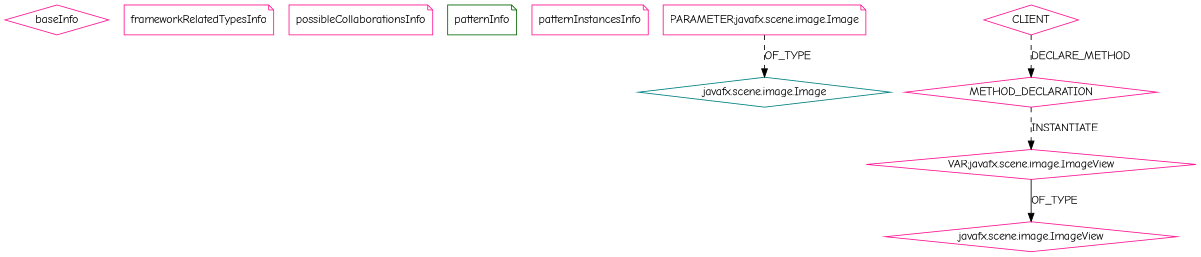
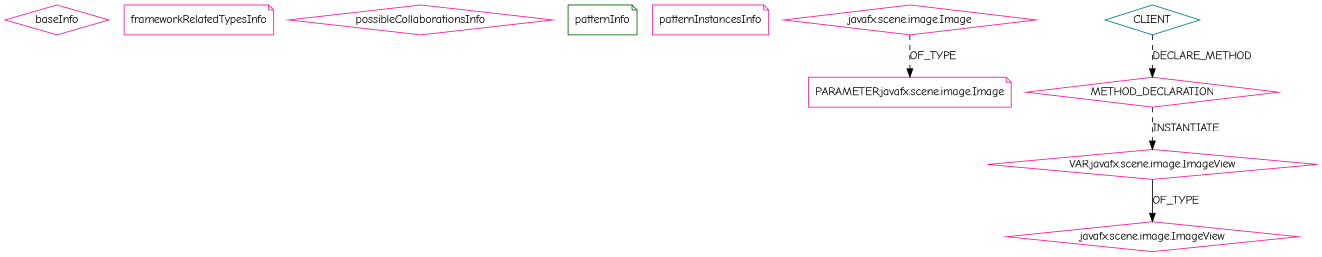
(361, 20) -> (421, 20)
(1031, 20) -> (1152, 20)
(765, 52) -> (910, 52)
(765, 92) -> (910, 20)
